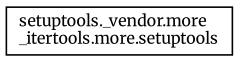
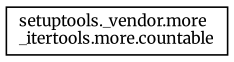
(119, 31) -> (117, 31)
